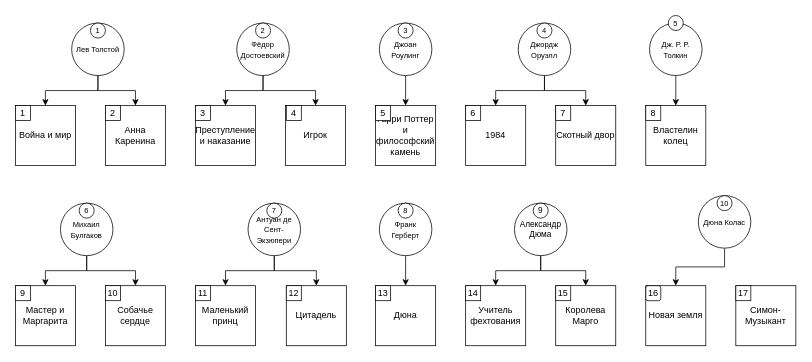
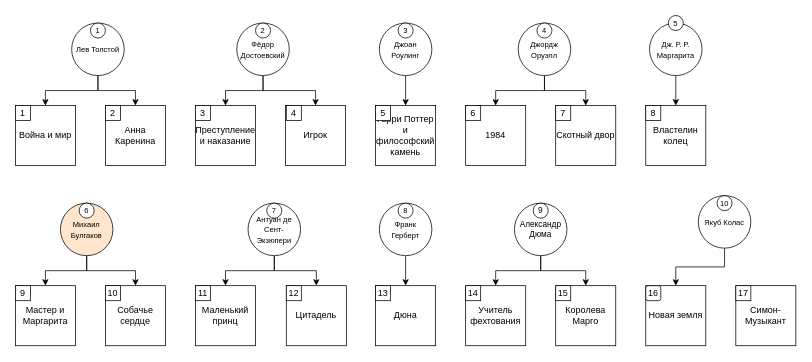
(675, 49) -> (675, 49)
(724, 222) -> (724, 222)
(87, 229) -> (87, 229)
